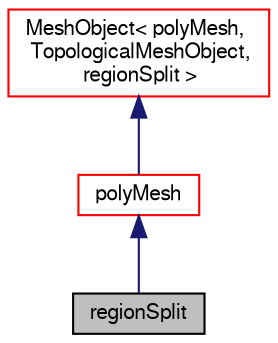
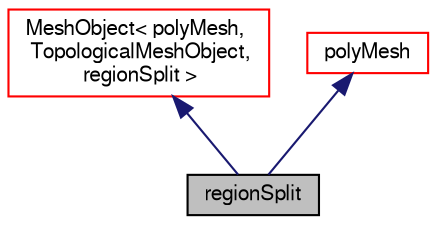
(139, 146) -> (212, 144)
